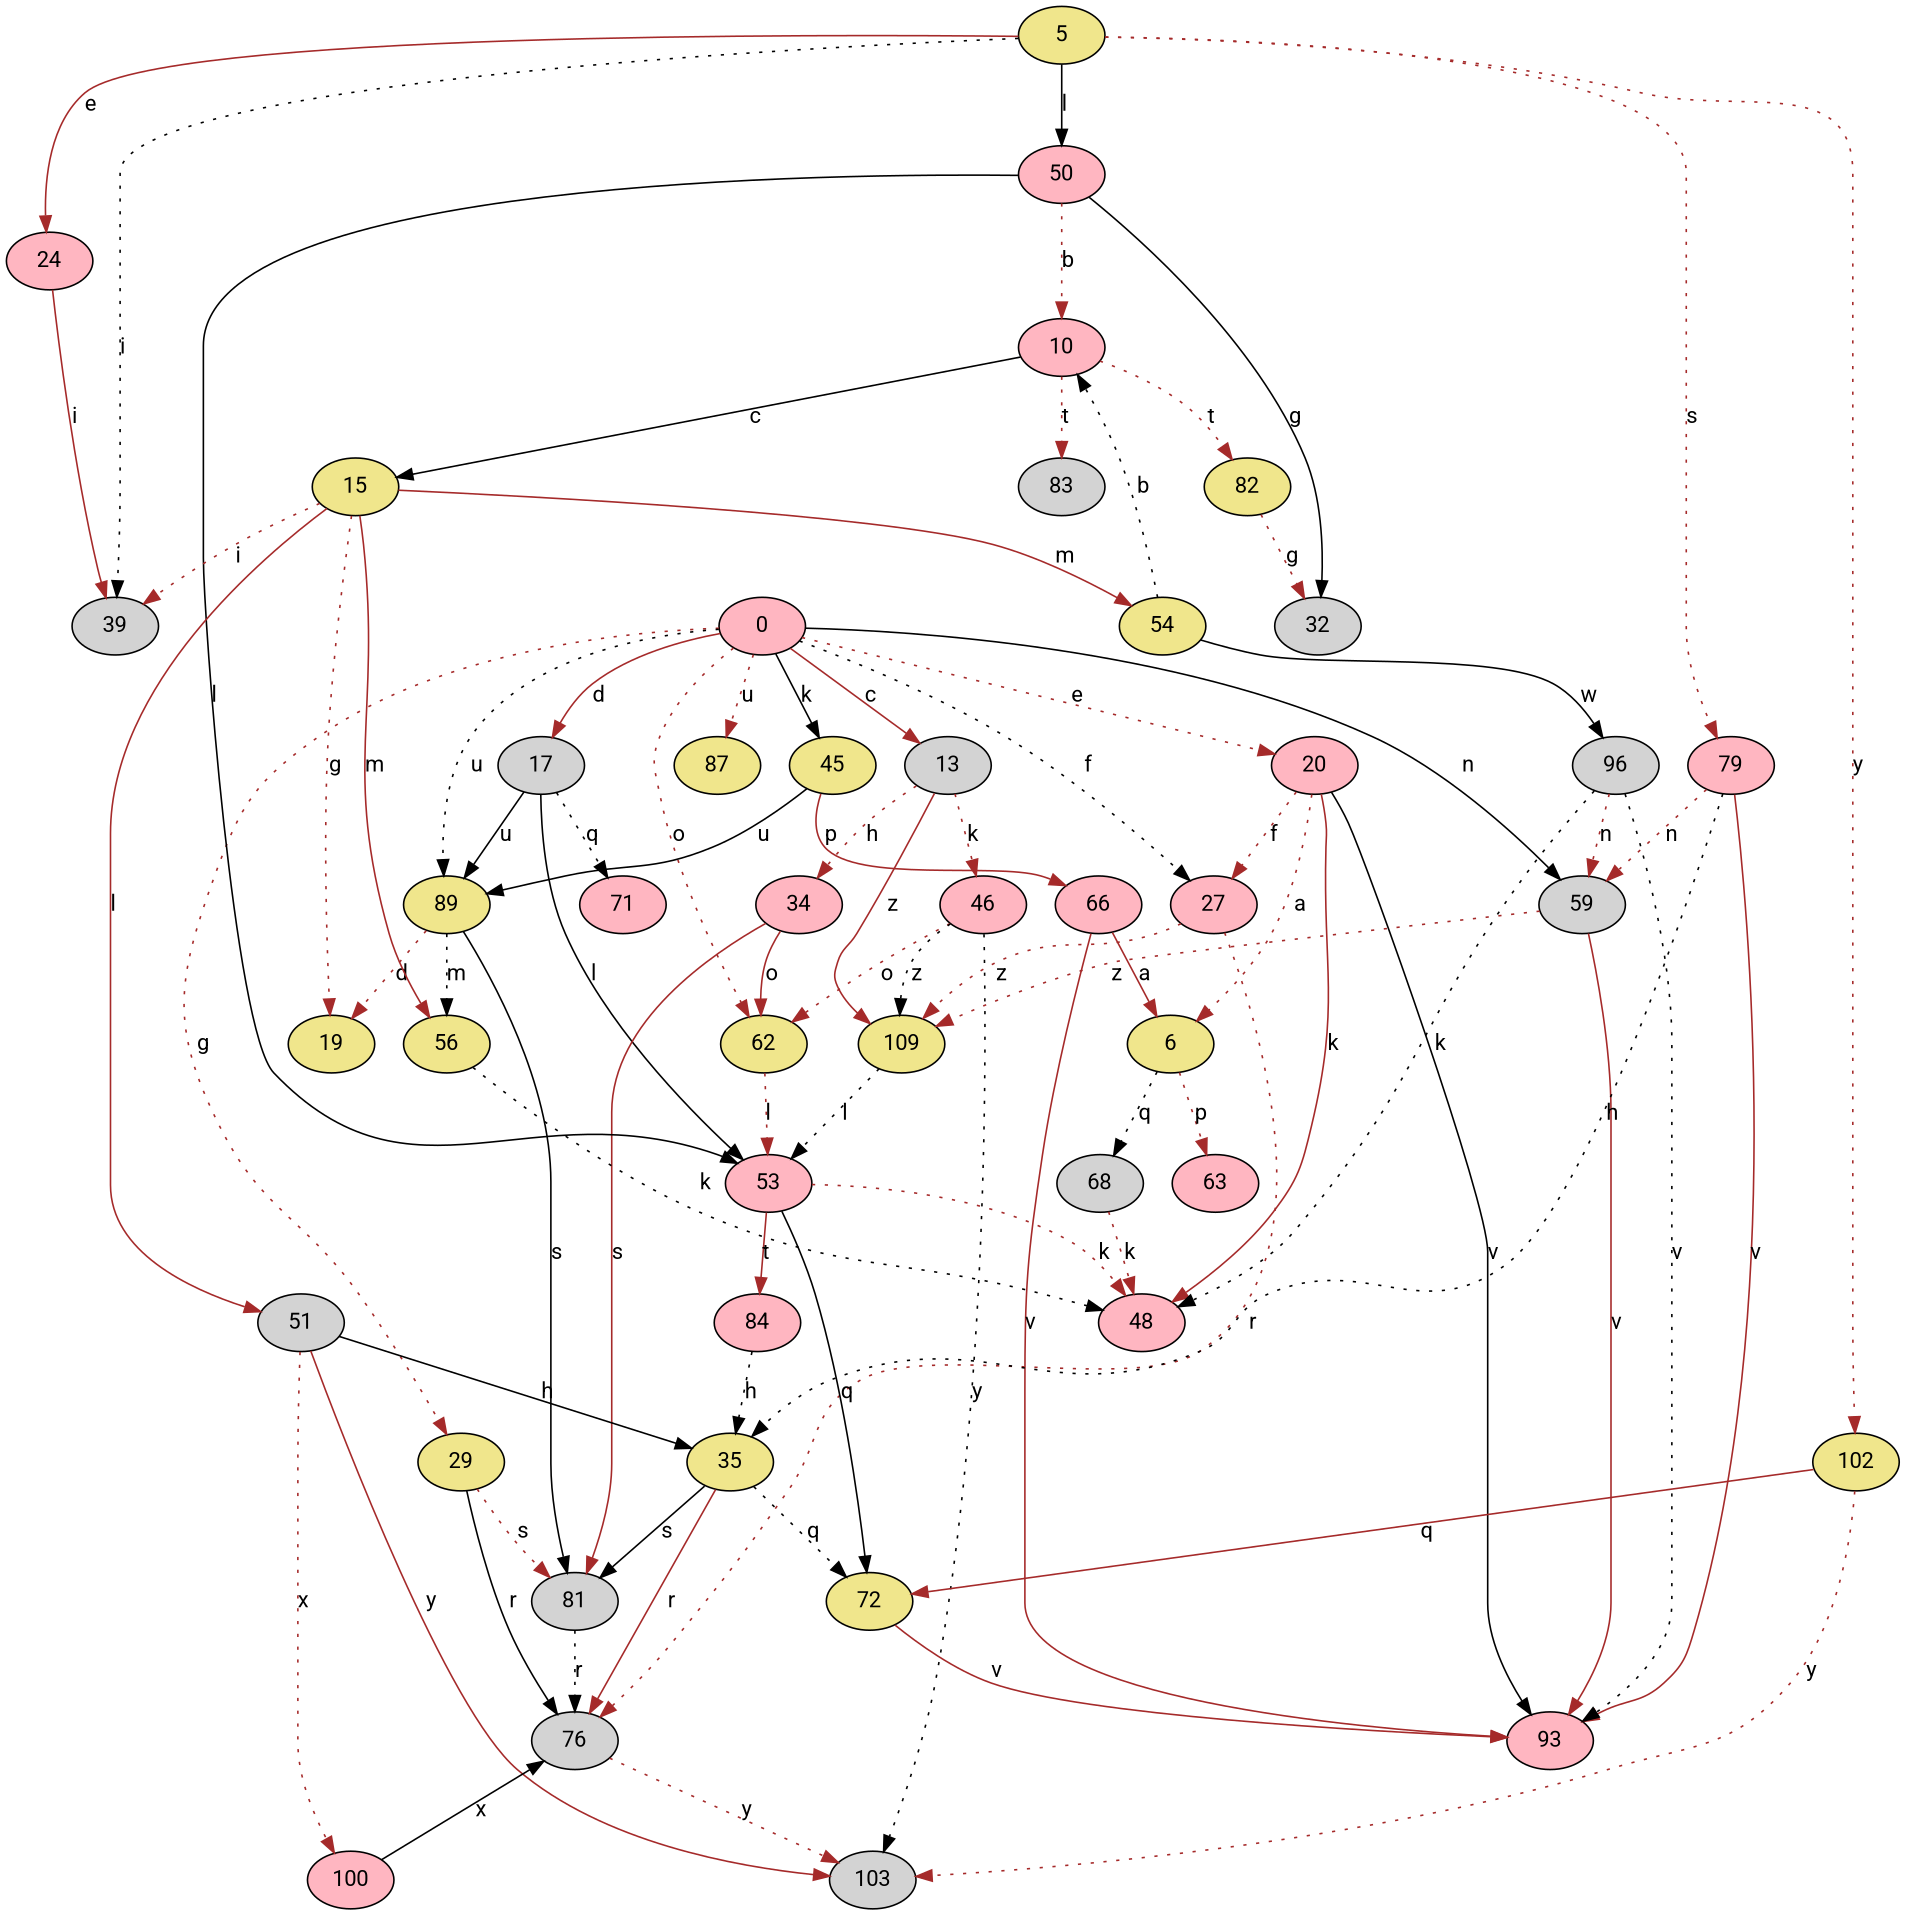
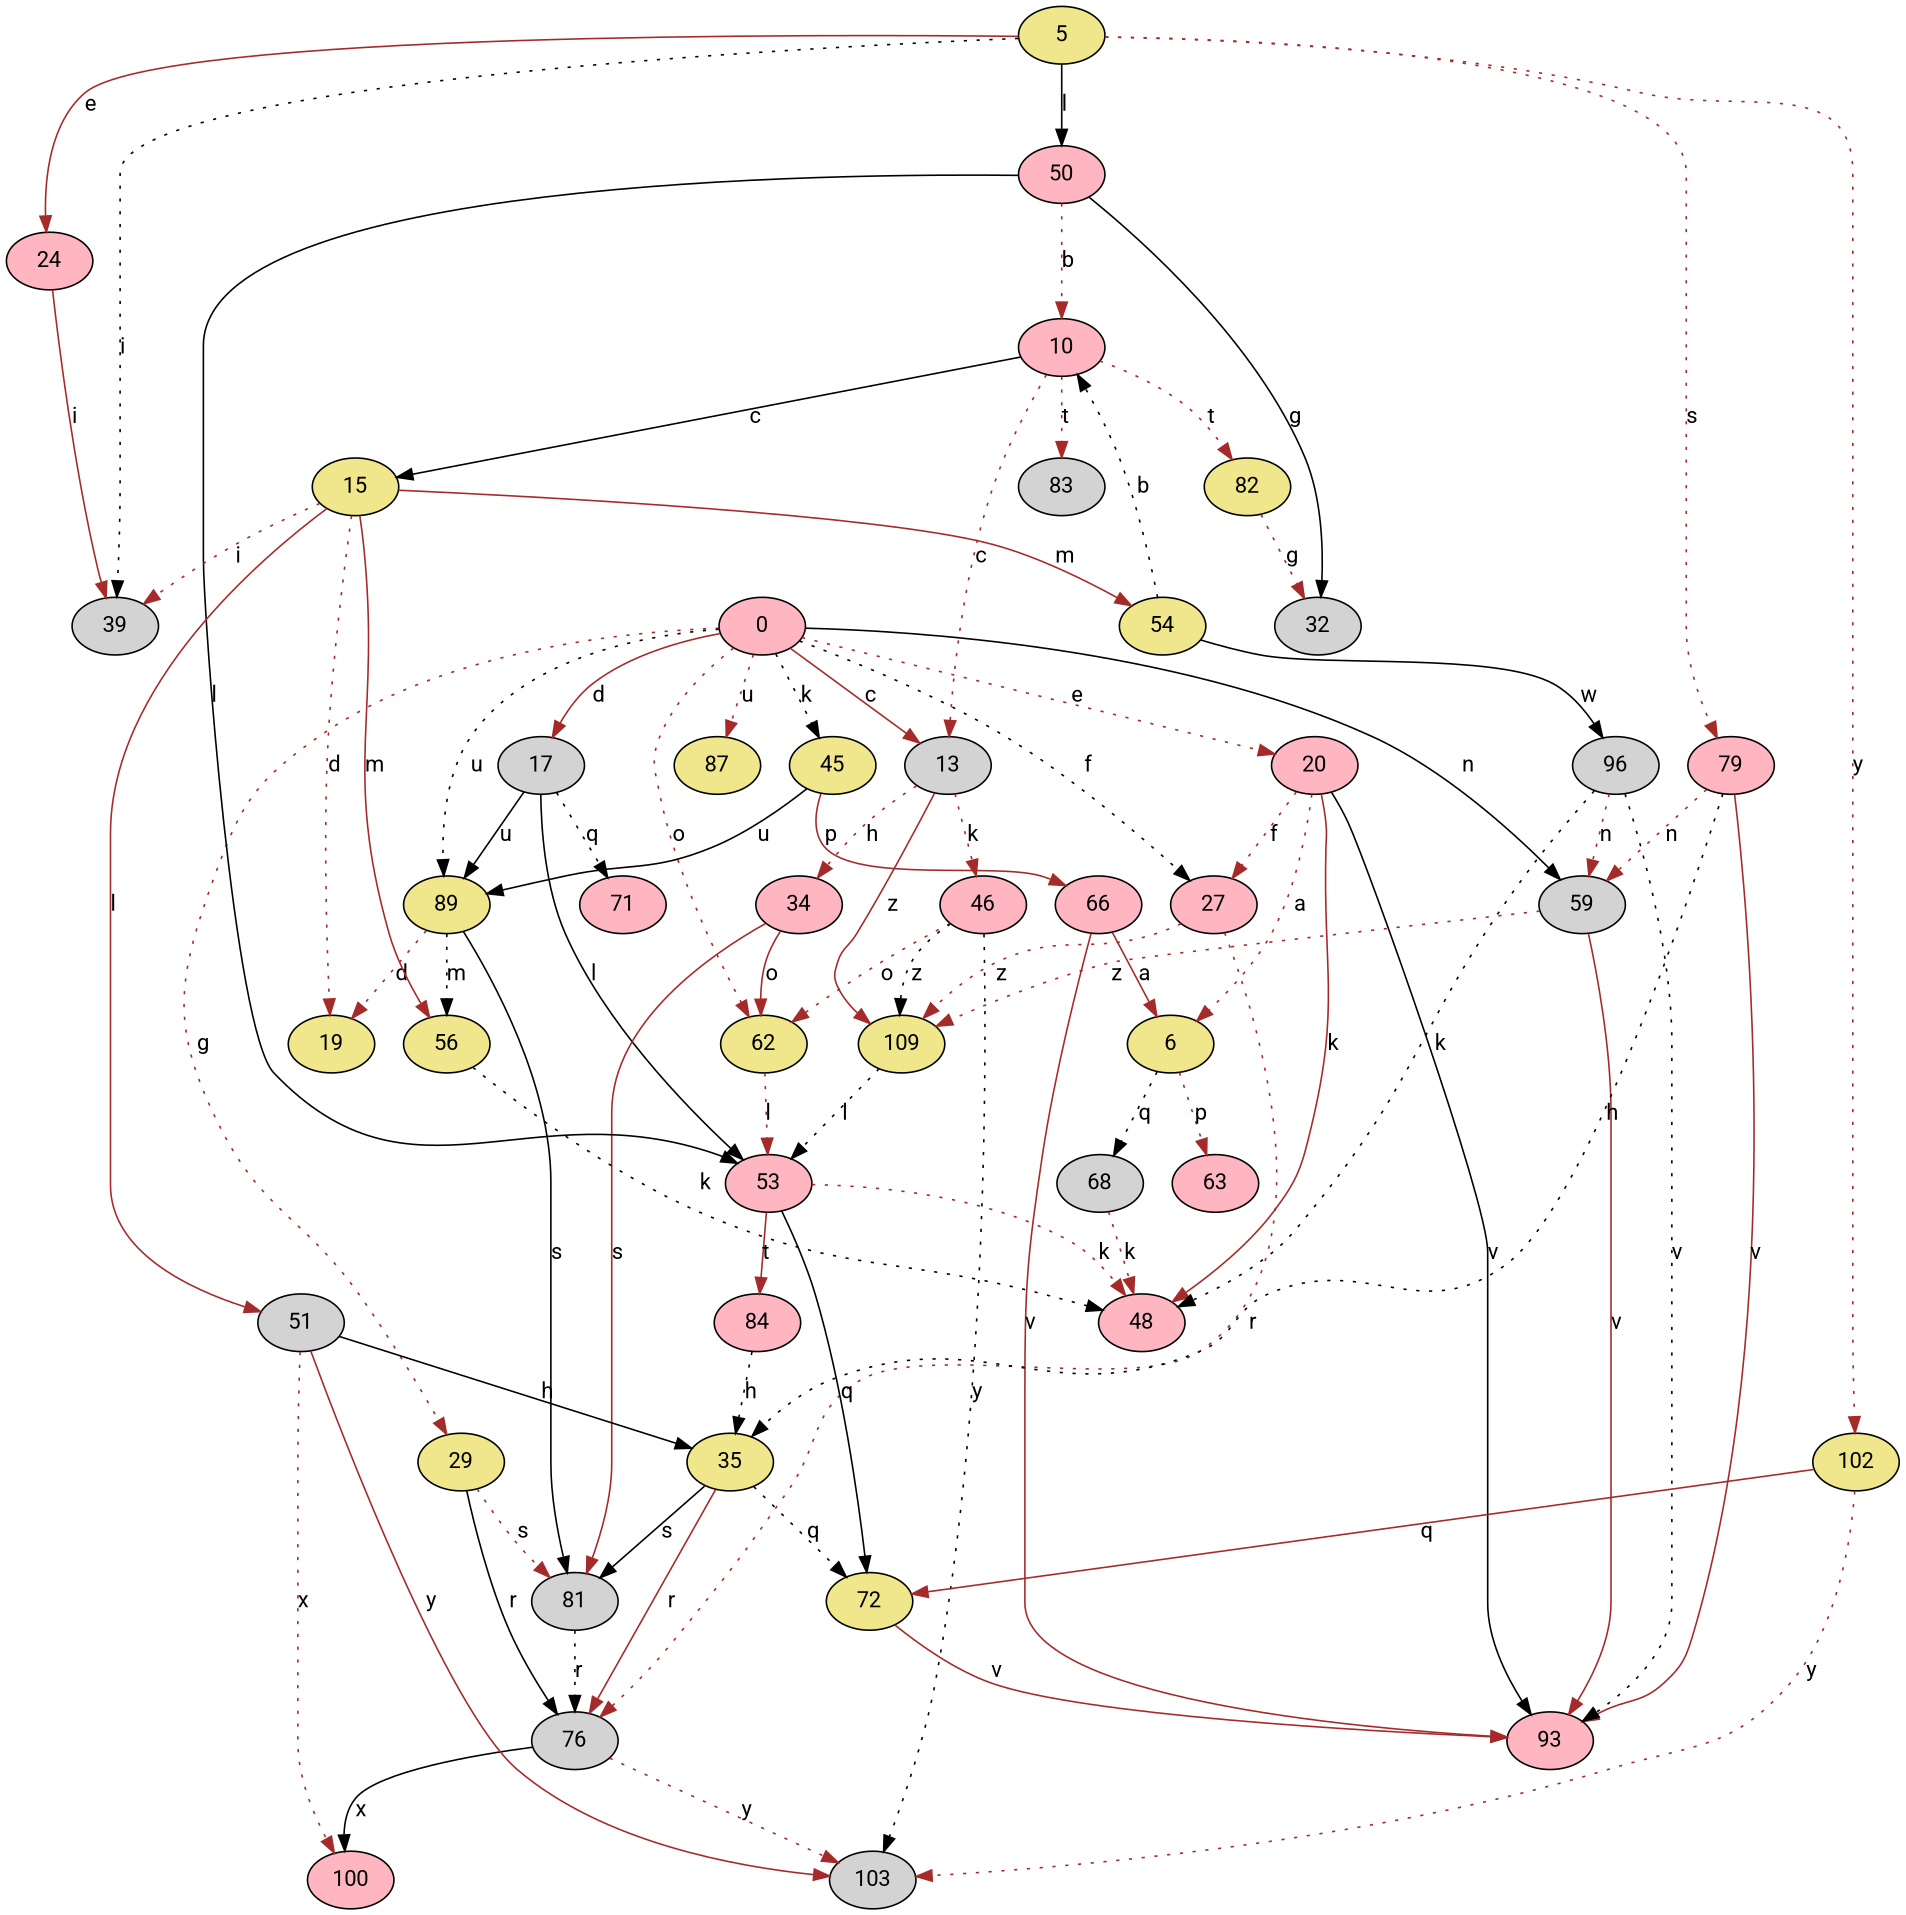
none -> (982, 524)
(794, 689) -> (794, 689)
(335, 765) -> (335, 765)
(456, 1815) -> (422, 1768)
